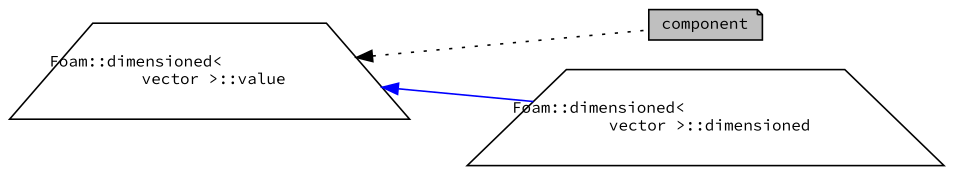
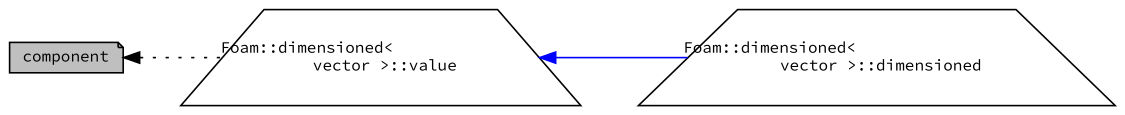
(511, 43) -> (181, 58)
